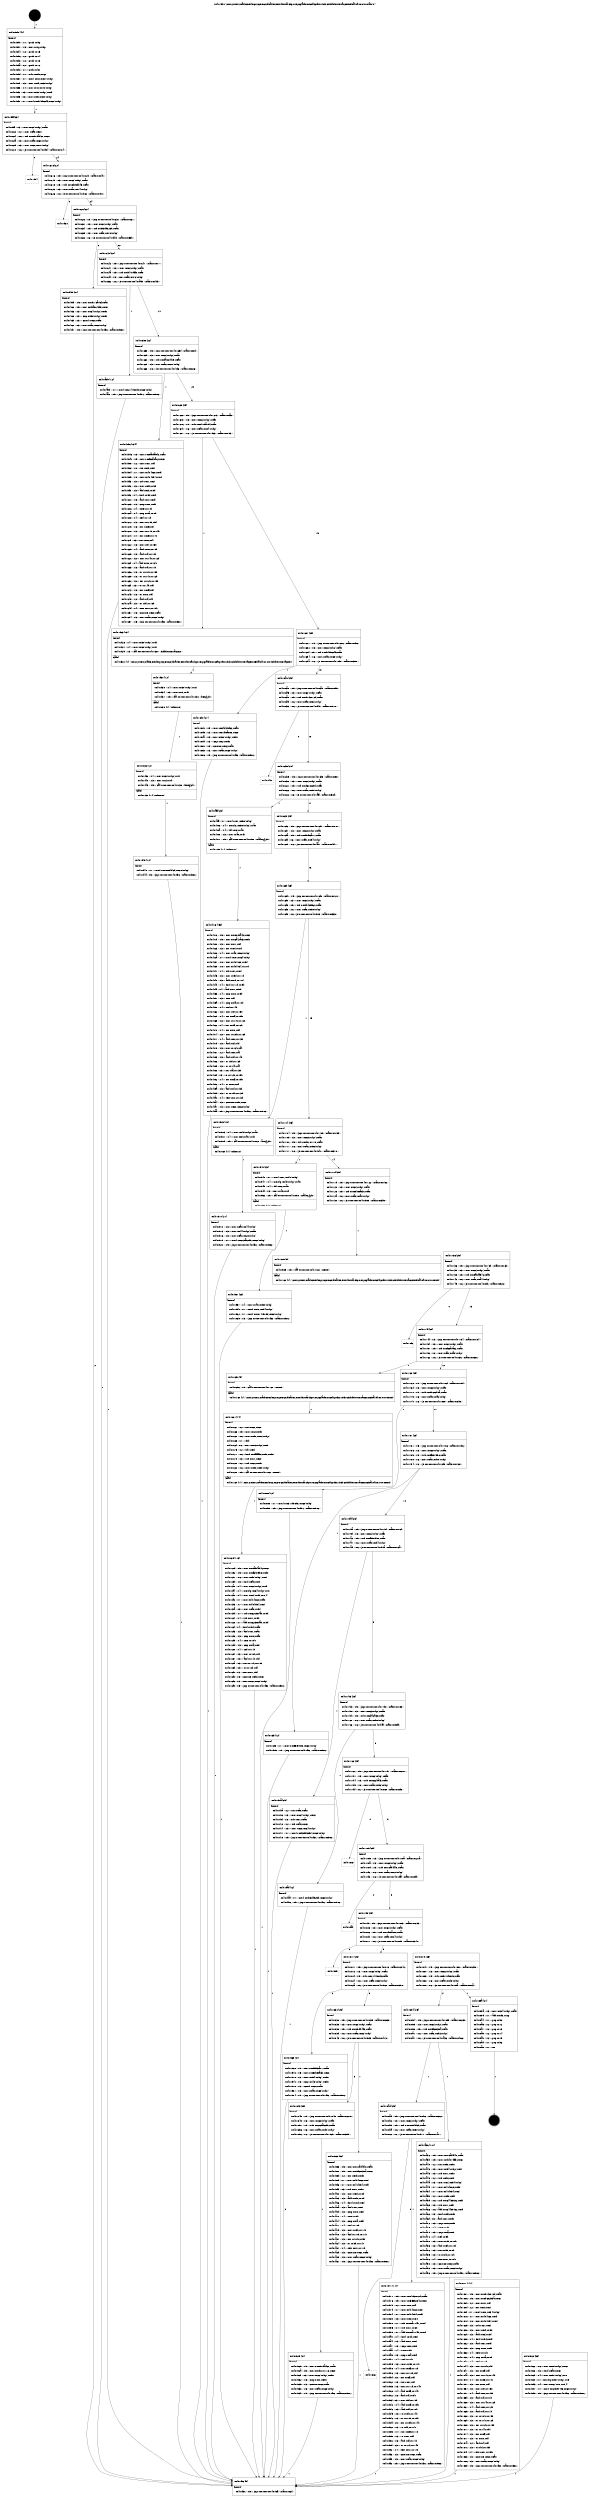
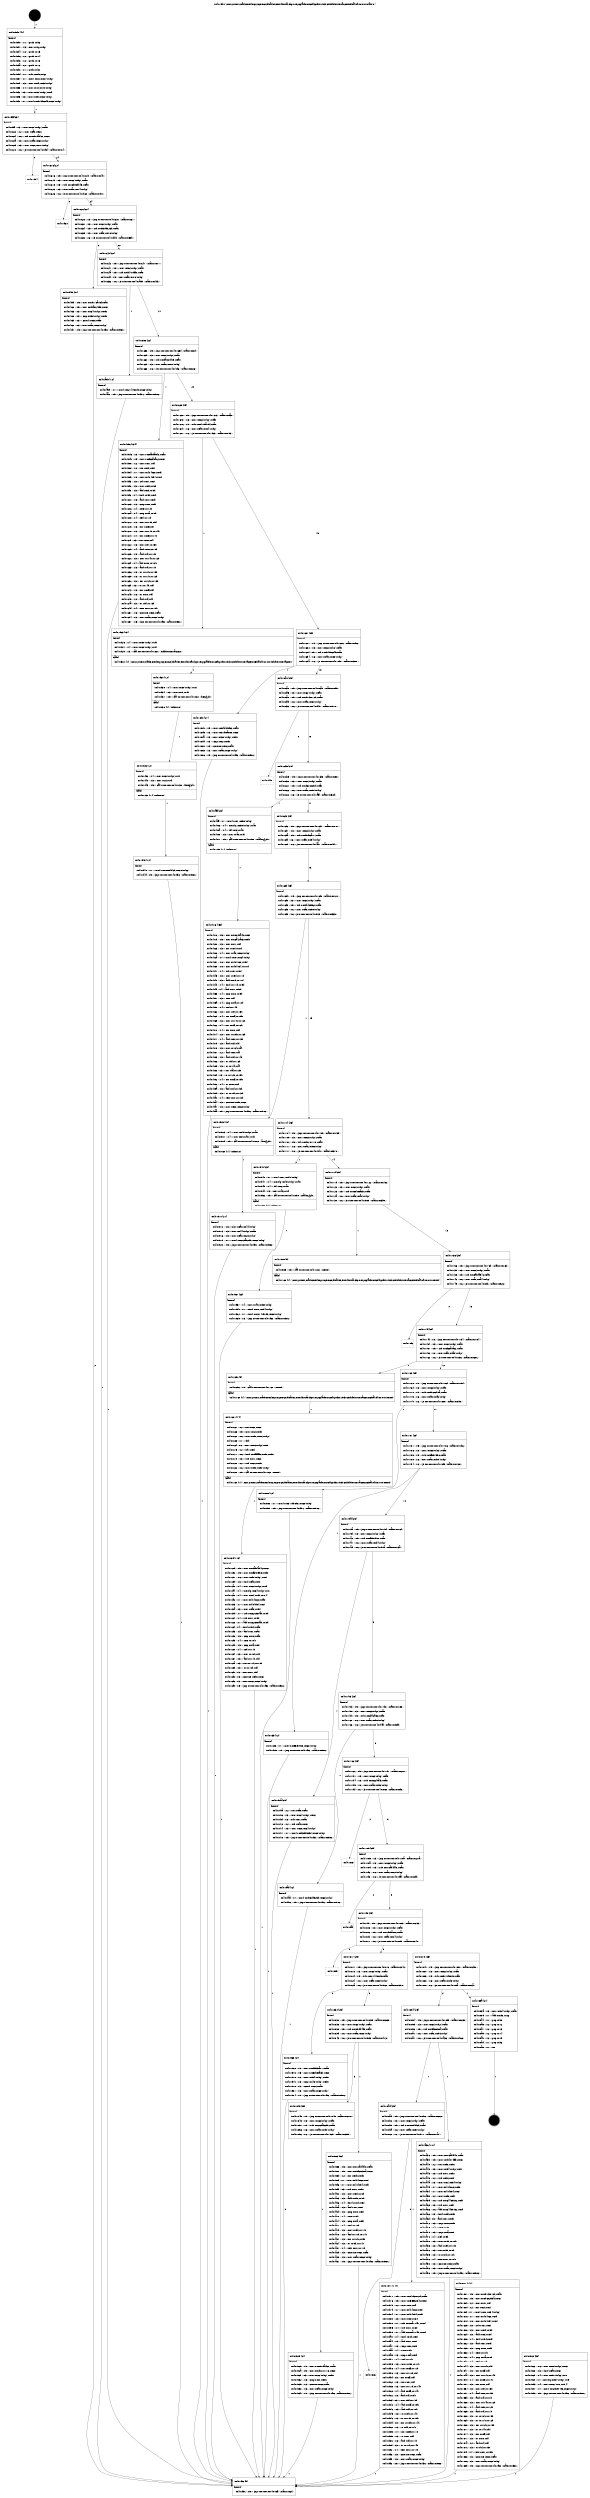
none -> (416, 1228)
